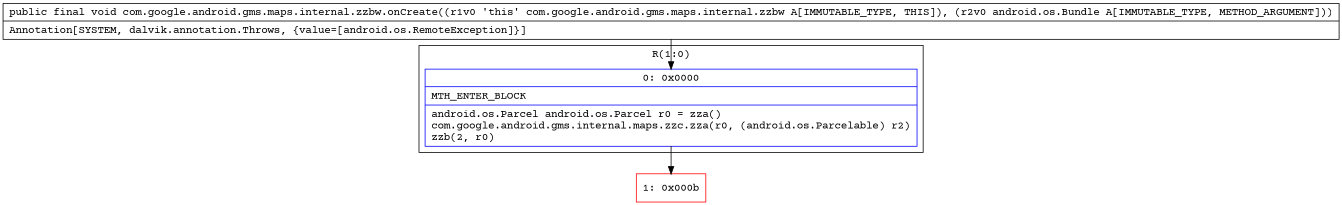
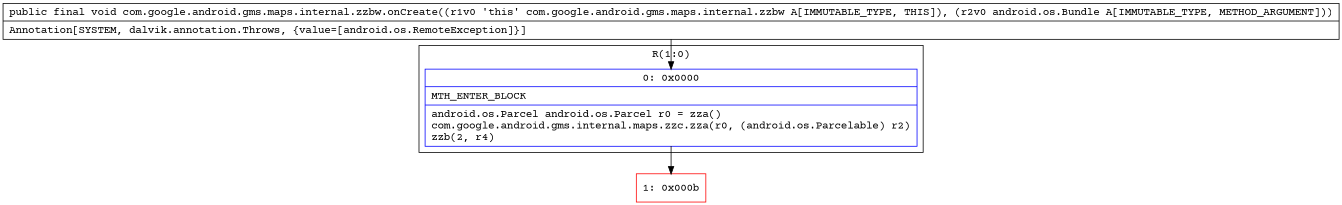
(463, 137) -> (463, 137)
